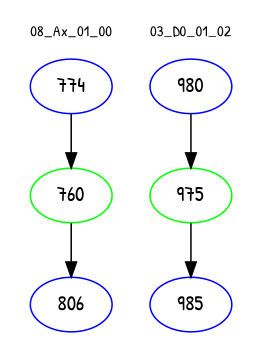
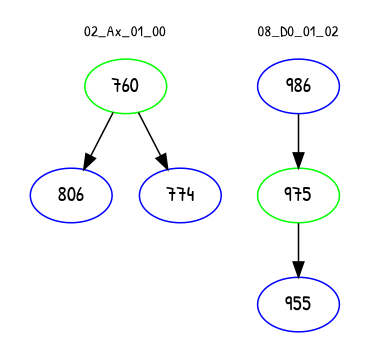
(72, 33) -> (126, 33)
(191, 33) -> (299, 33)
(191, 86) -> (299, 86)
(71, 133) -> (150, 134)
(191, 305) -> (299, 305)
